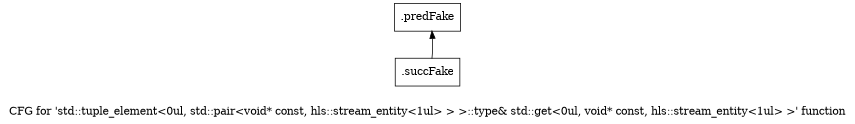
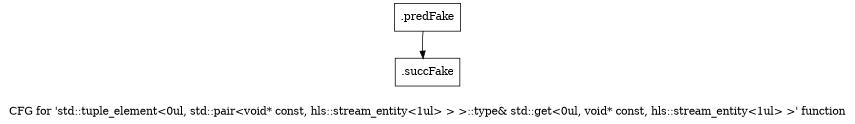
(433, 49) -> (423, 41)
